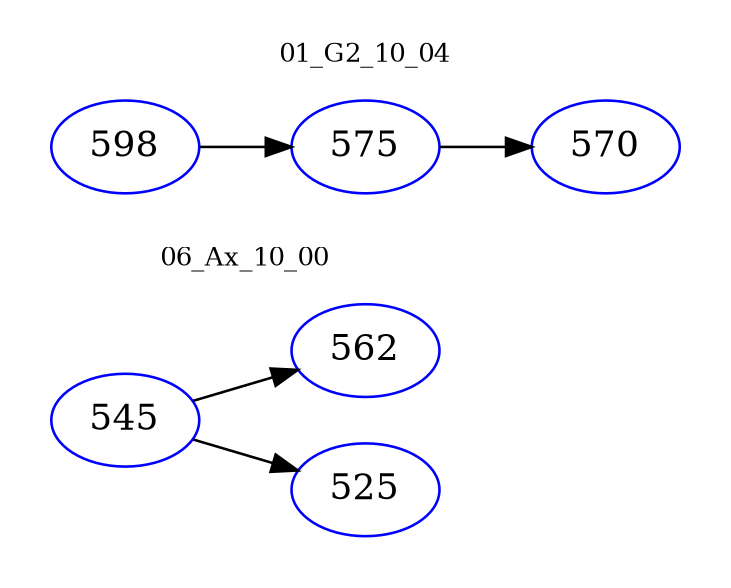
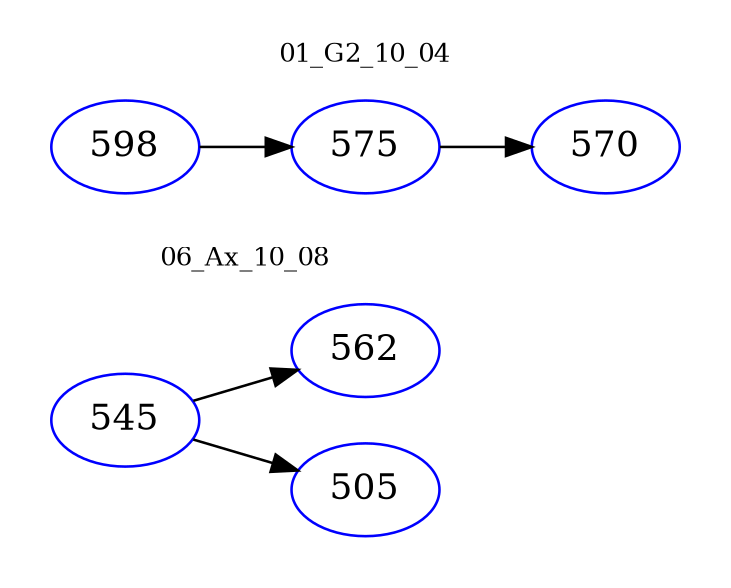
(245, 259) -> (245, 259)
(366, 490) -> (366, 490)
